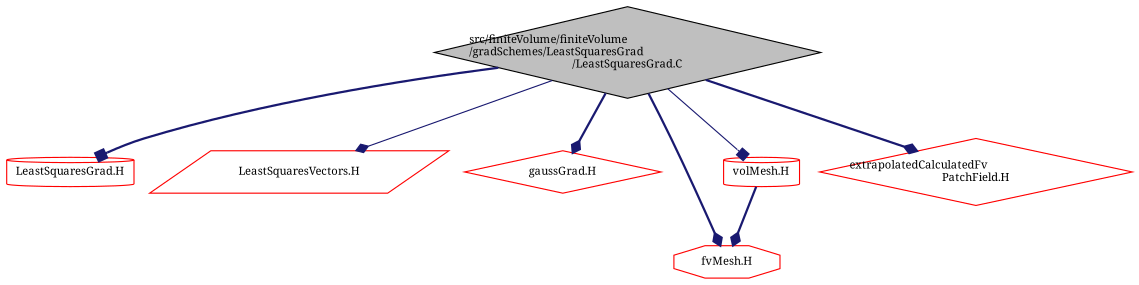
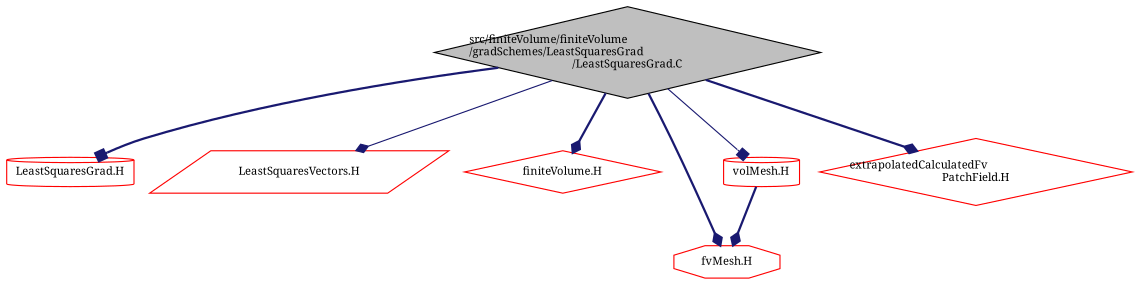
(563, 172) -> (563, 172)
